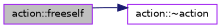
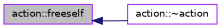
(105, 8) -> (115, 21)
